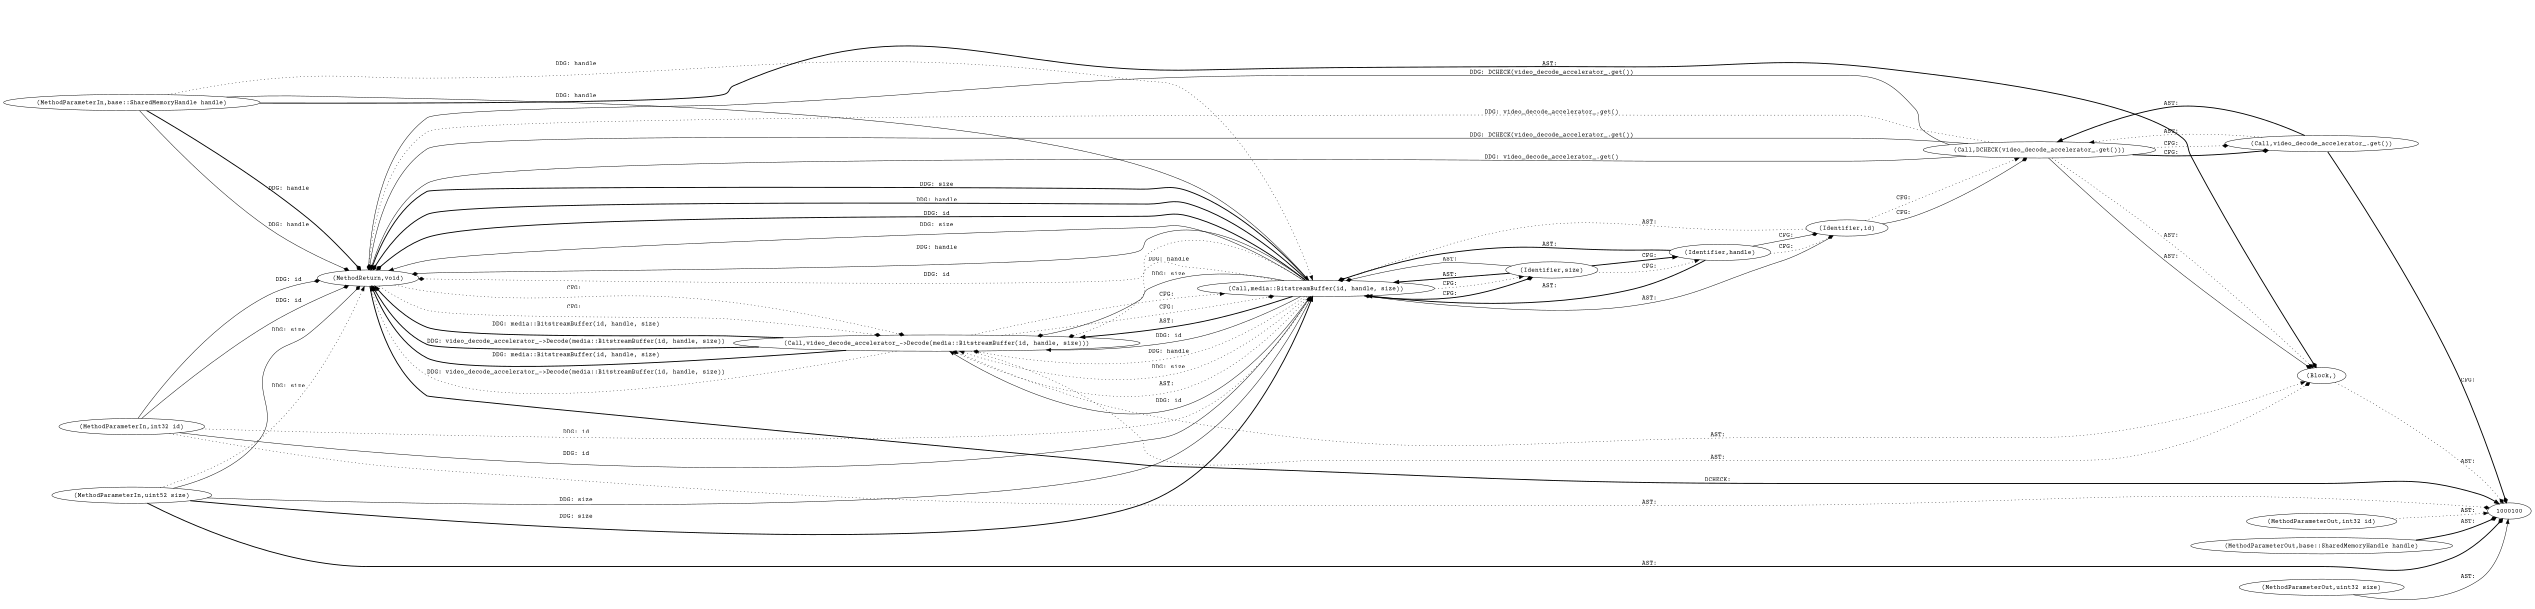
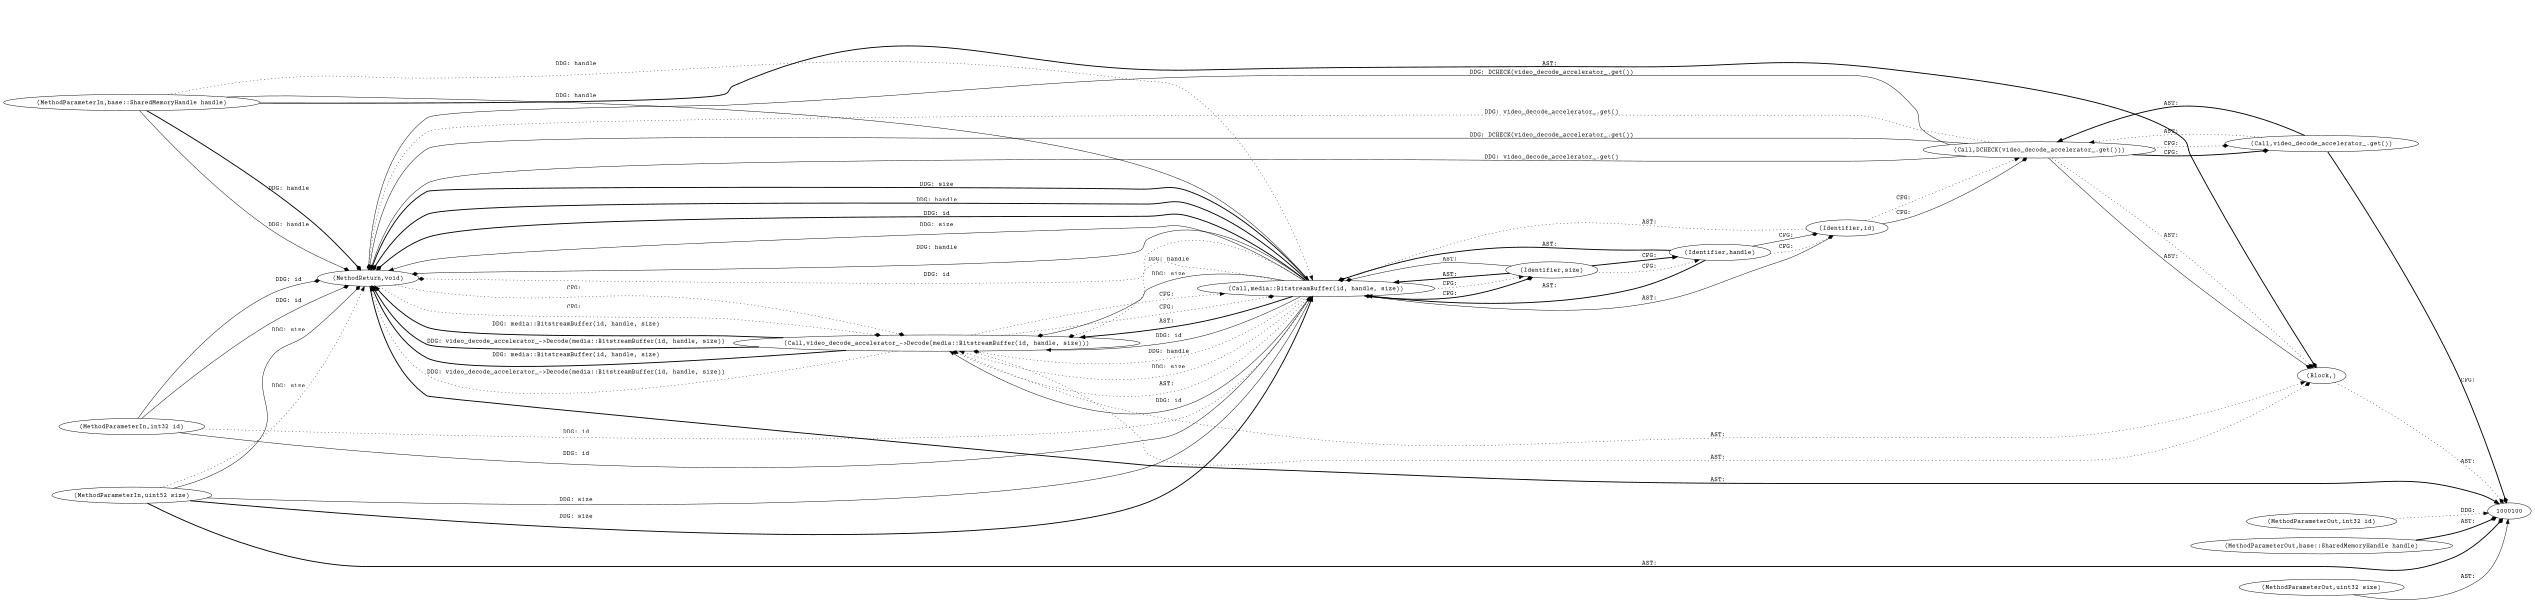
(1720, 480) -> (1720, 480)
(1325, 506) -> none
(2470, 510) -> (2470, 510)
